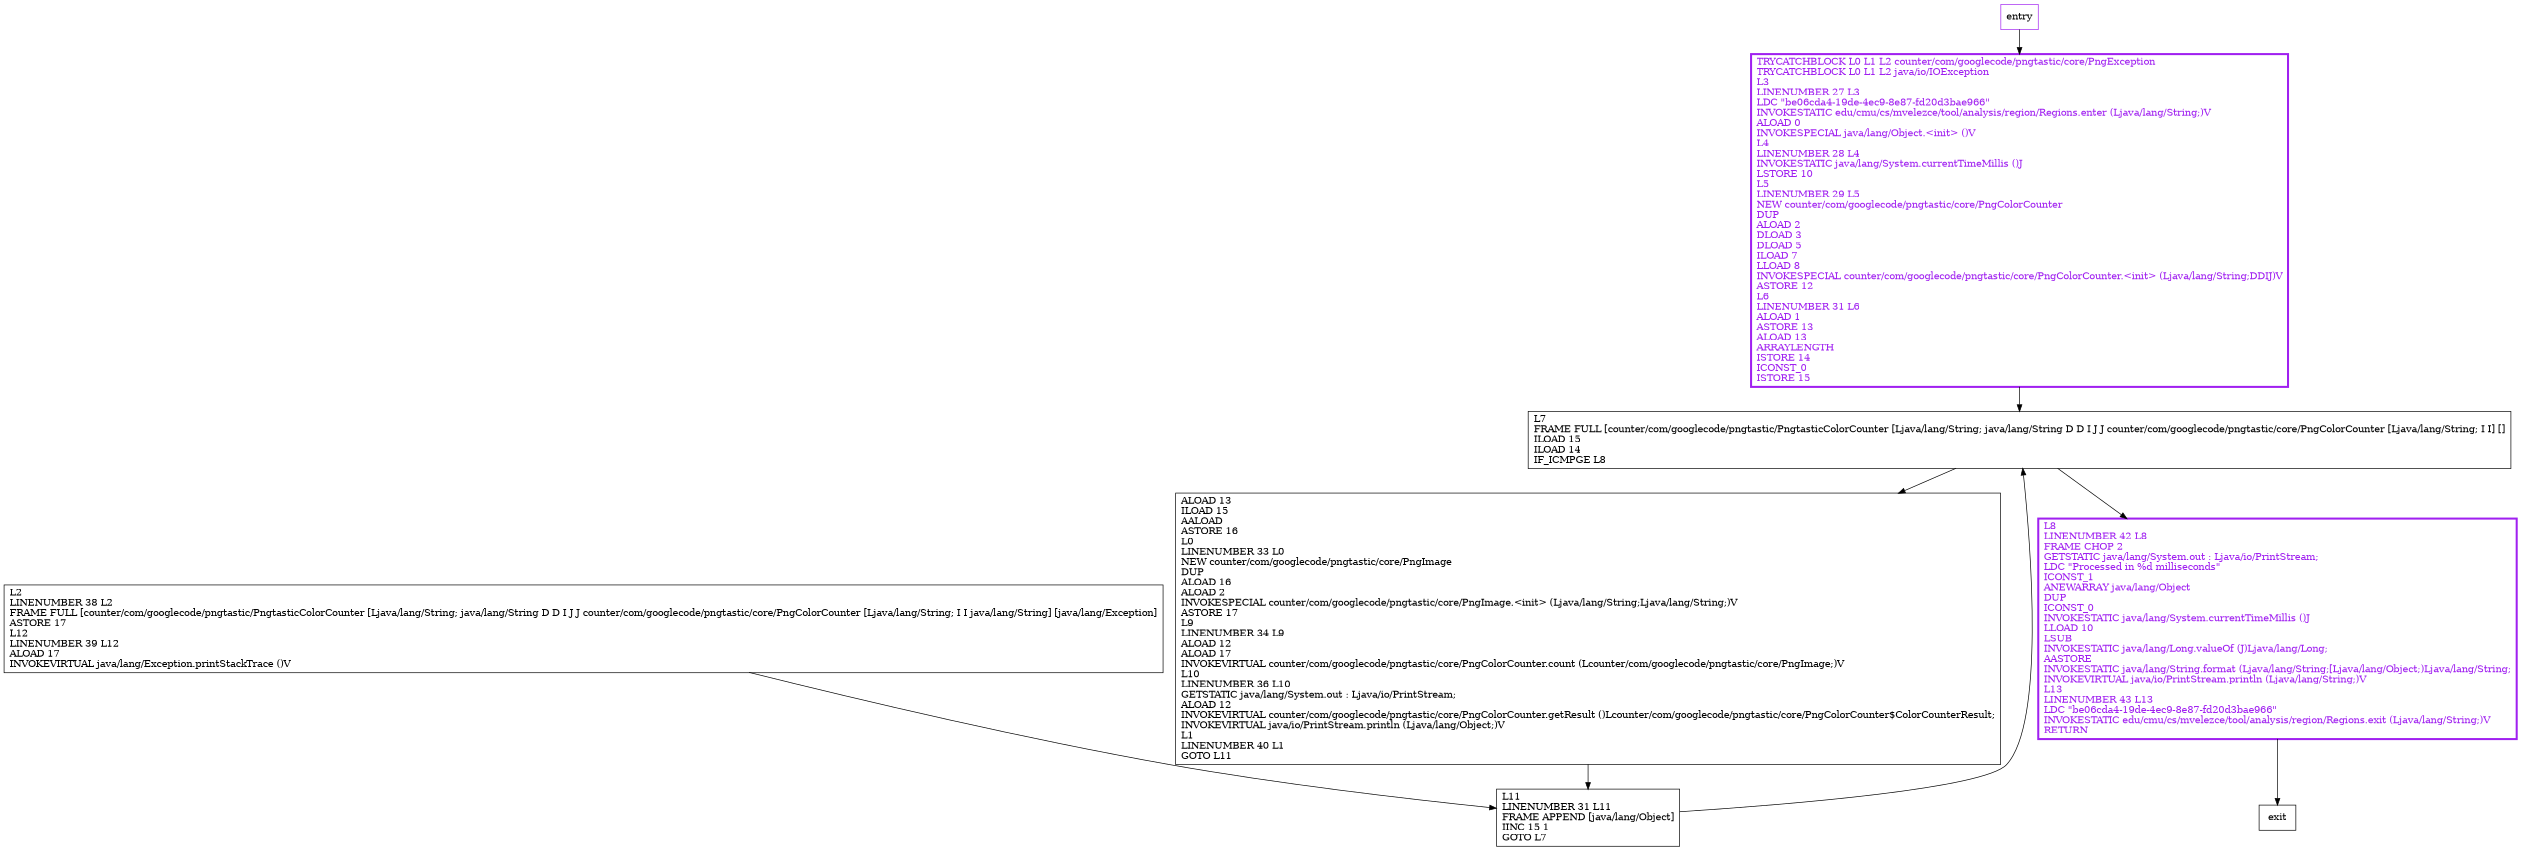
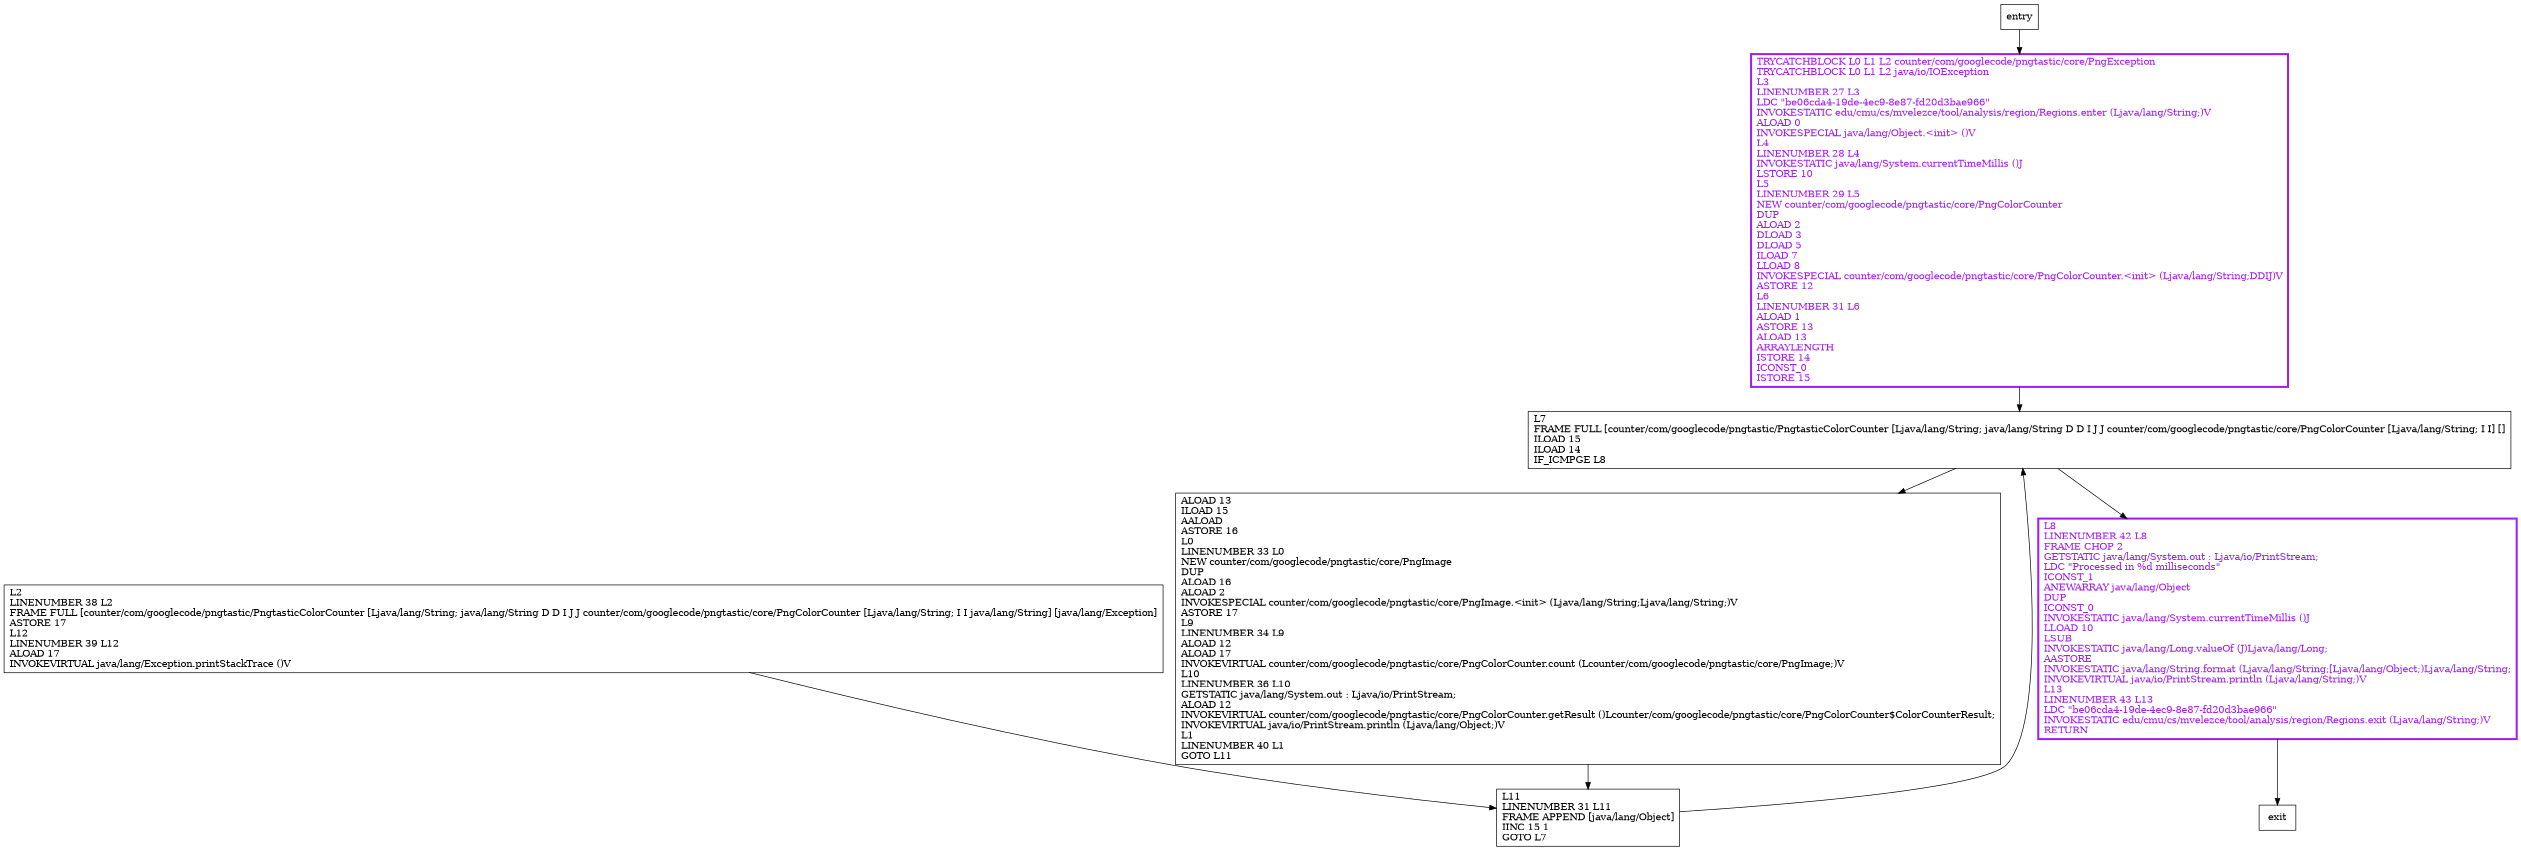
(2020, 17) -> (2020, 17)
